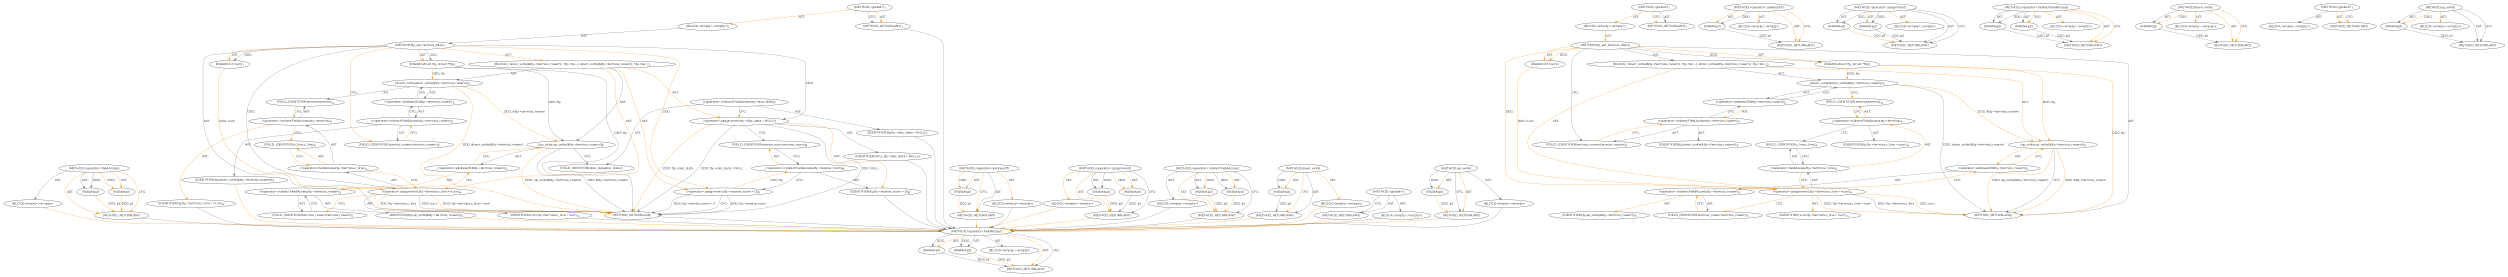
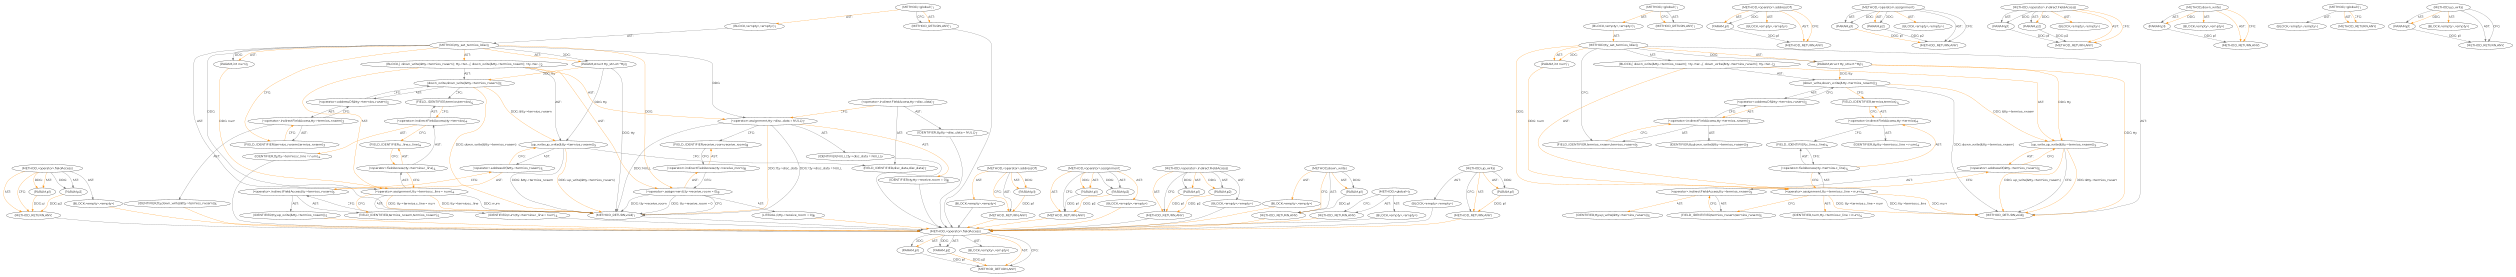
(777, 180) -> (696, 180)
(841, 180) -> none
none -> (788, 215)
